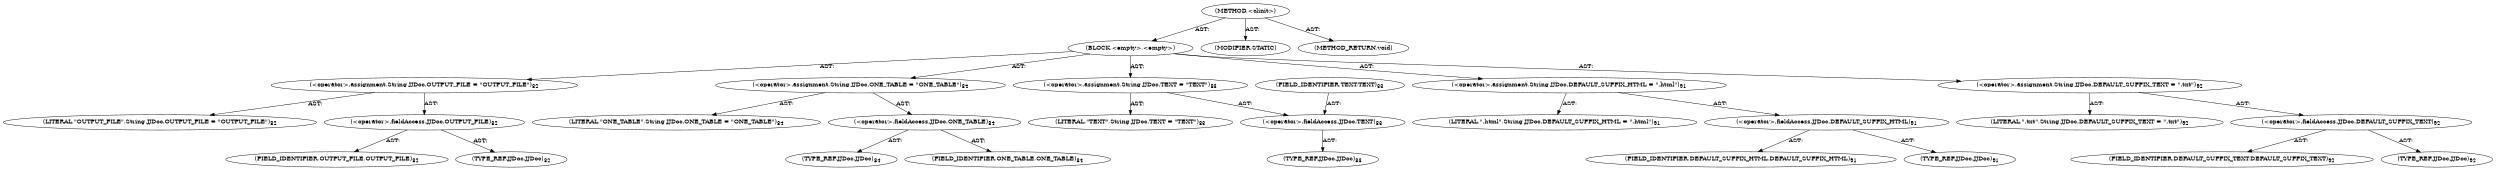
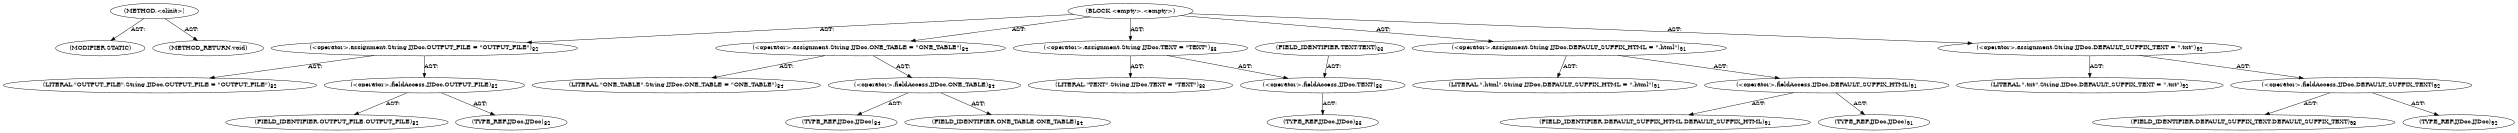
(1191, 29) -> none
(2332, 159) -> (2353, 122)
